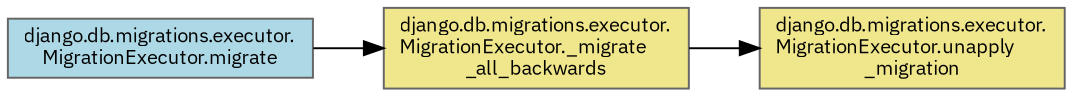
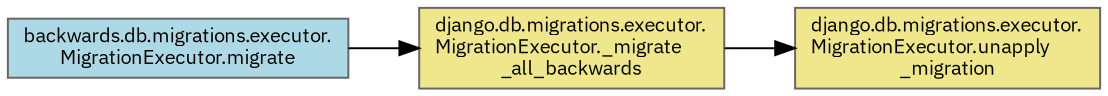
(160, 48) -> (178, 48)
